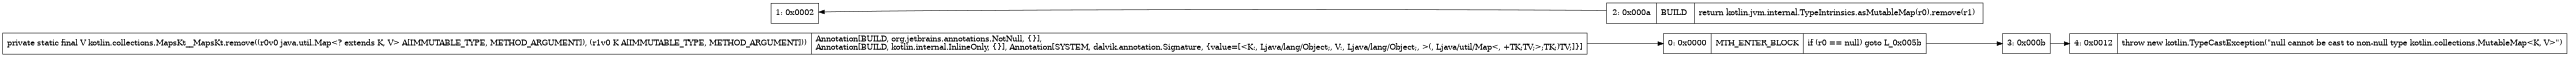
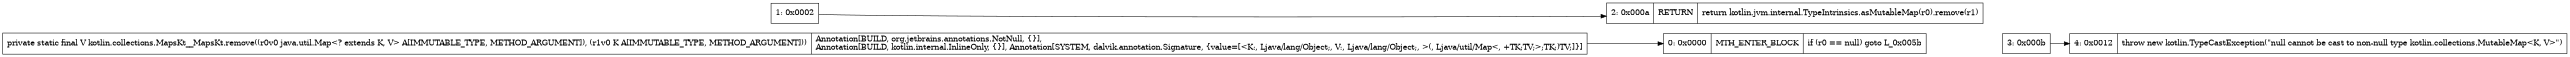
(1215, 10) -> (1210, 17)
(1674, 13) -> (1676, 13)
(1962, 44) -> none
